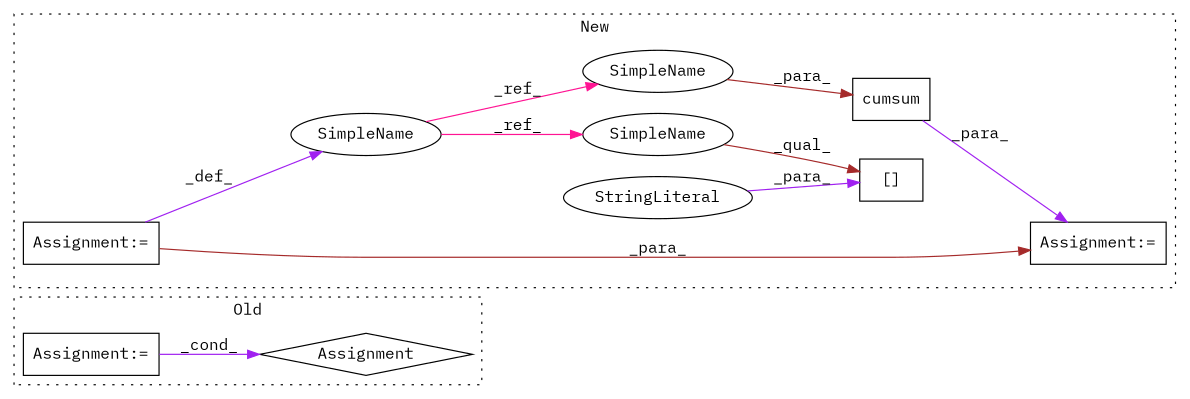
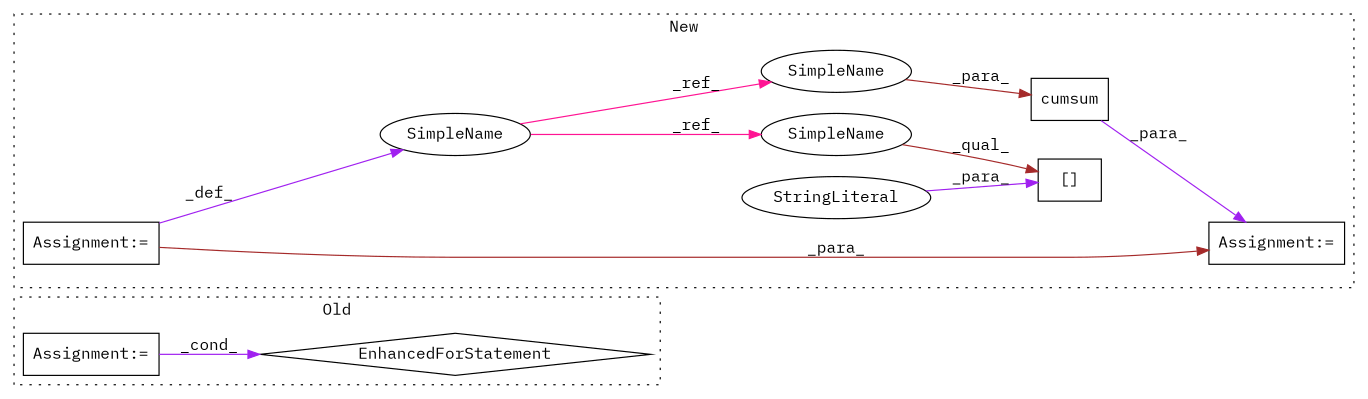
(366, 354) -> (455, 354)
